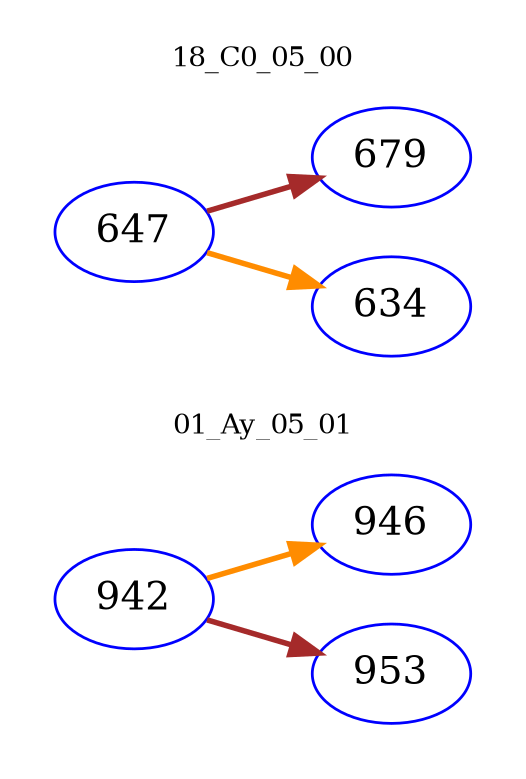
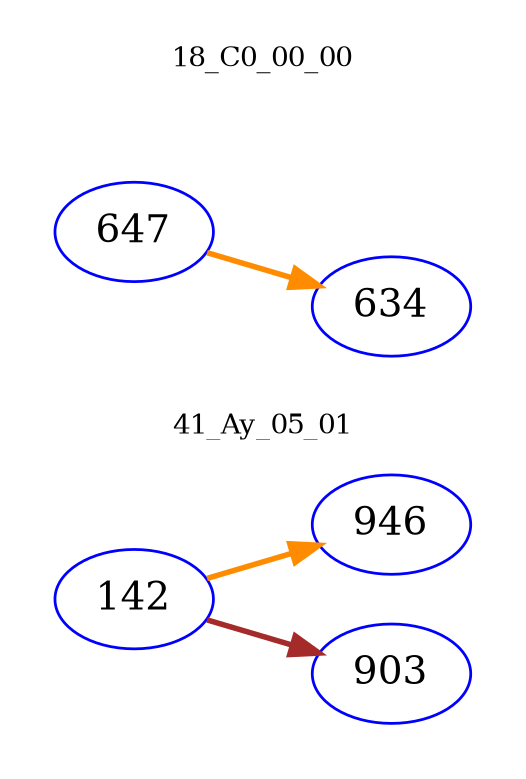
(263, 59) -> (263, 59)
(391, 157) -> none
(263, 427) -> (263, 427)
(134, 599) -> (134, 599)
(391, 674) -> (391, 674)
